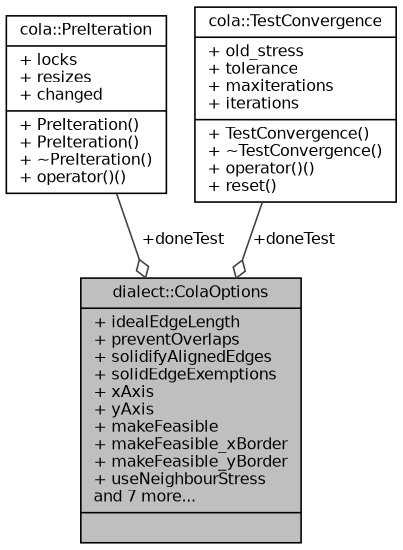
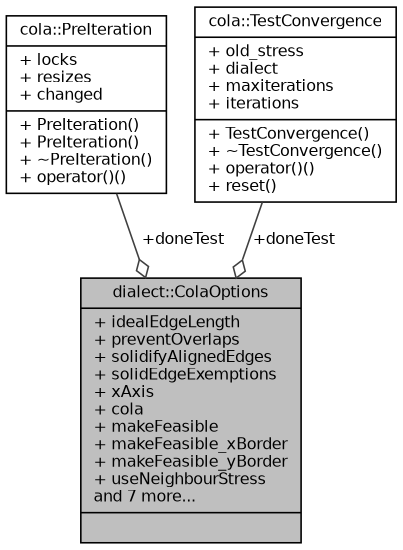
(254, 69) -> (243, 69)
(124, 410) -> (119, 410)
